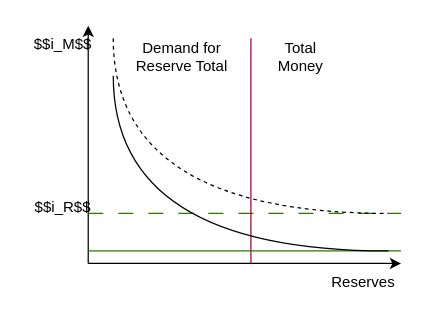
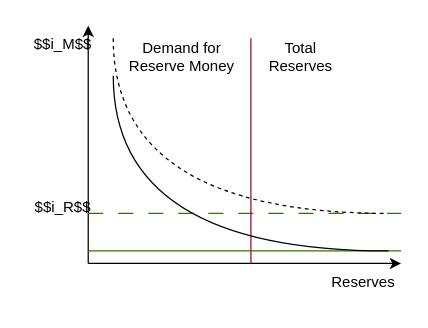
(182, 57) -> (182, 57)
(301, 57) -> (301, 57)
